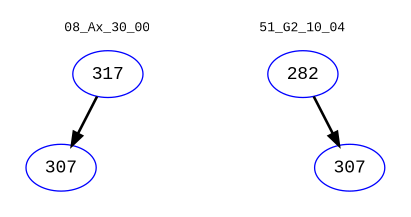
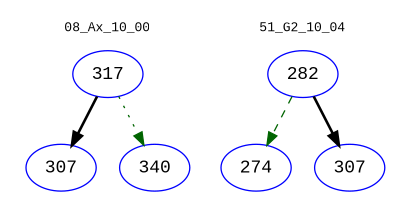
(108, 28) -> (108, 28)
none -> (155, 168)
none -> (256, 168)
